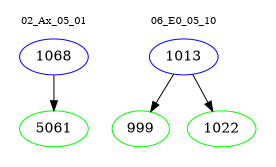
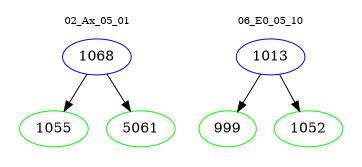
none -> (54, 129)
(222, 129) -> (309, 129)
